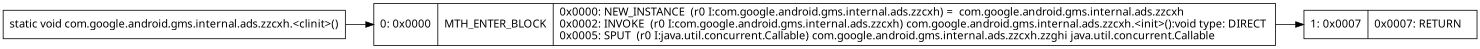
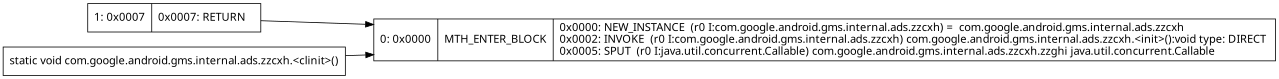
(1286, 24) -> (313, 22)
